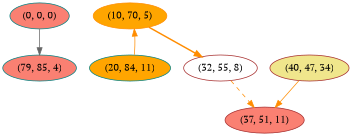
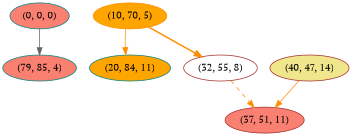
(135, 45) -> (125, 38)
(309, 68) -> (309, 68)
